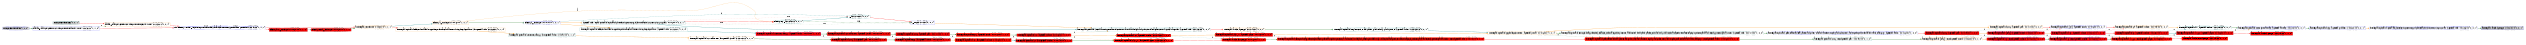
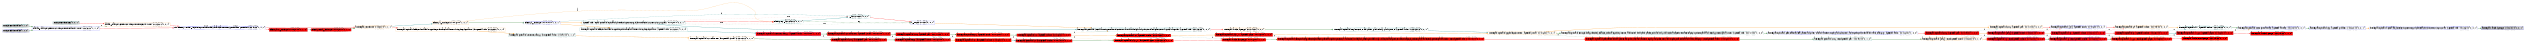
(859, 21) -> (859, 21)
none -> (16, 26)
